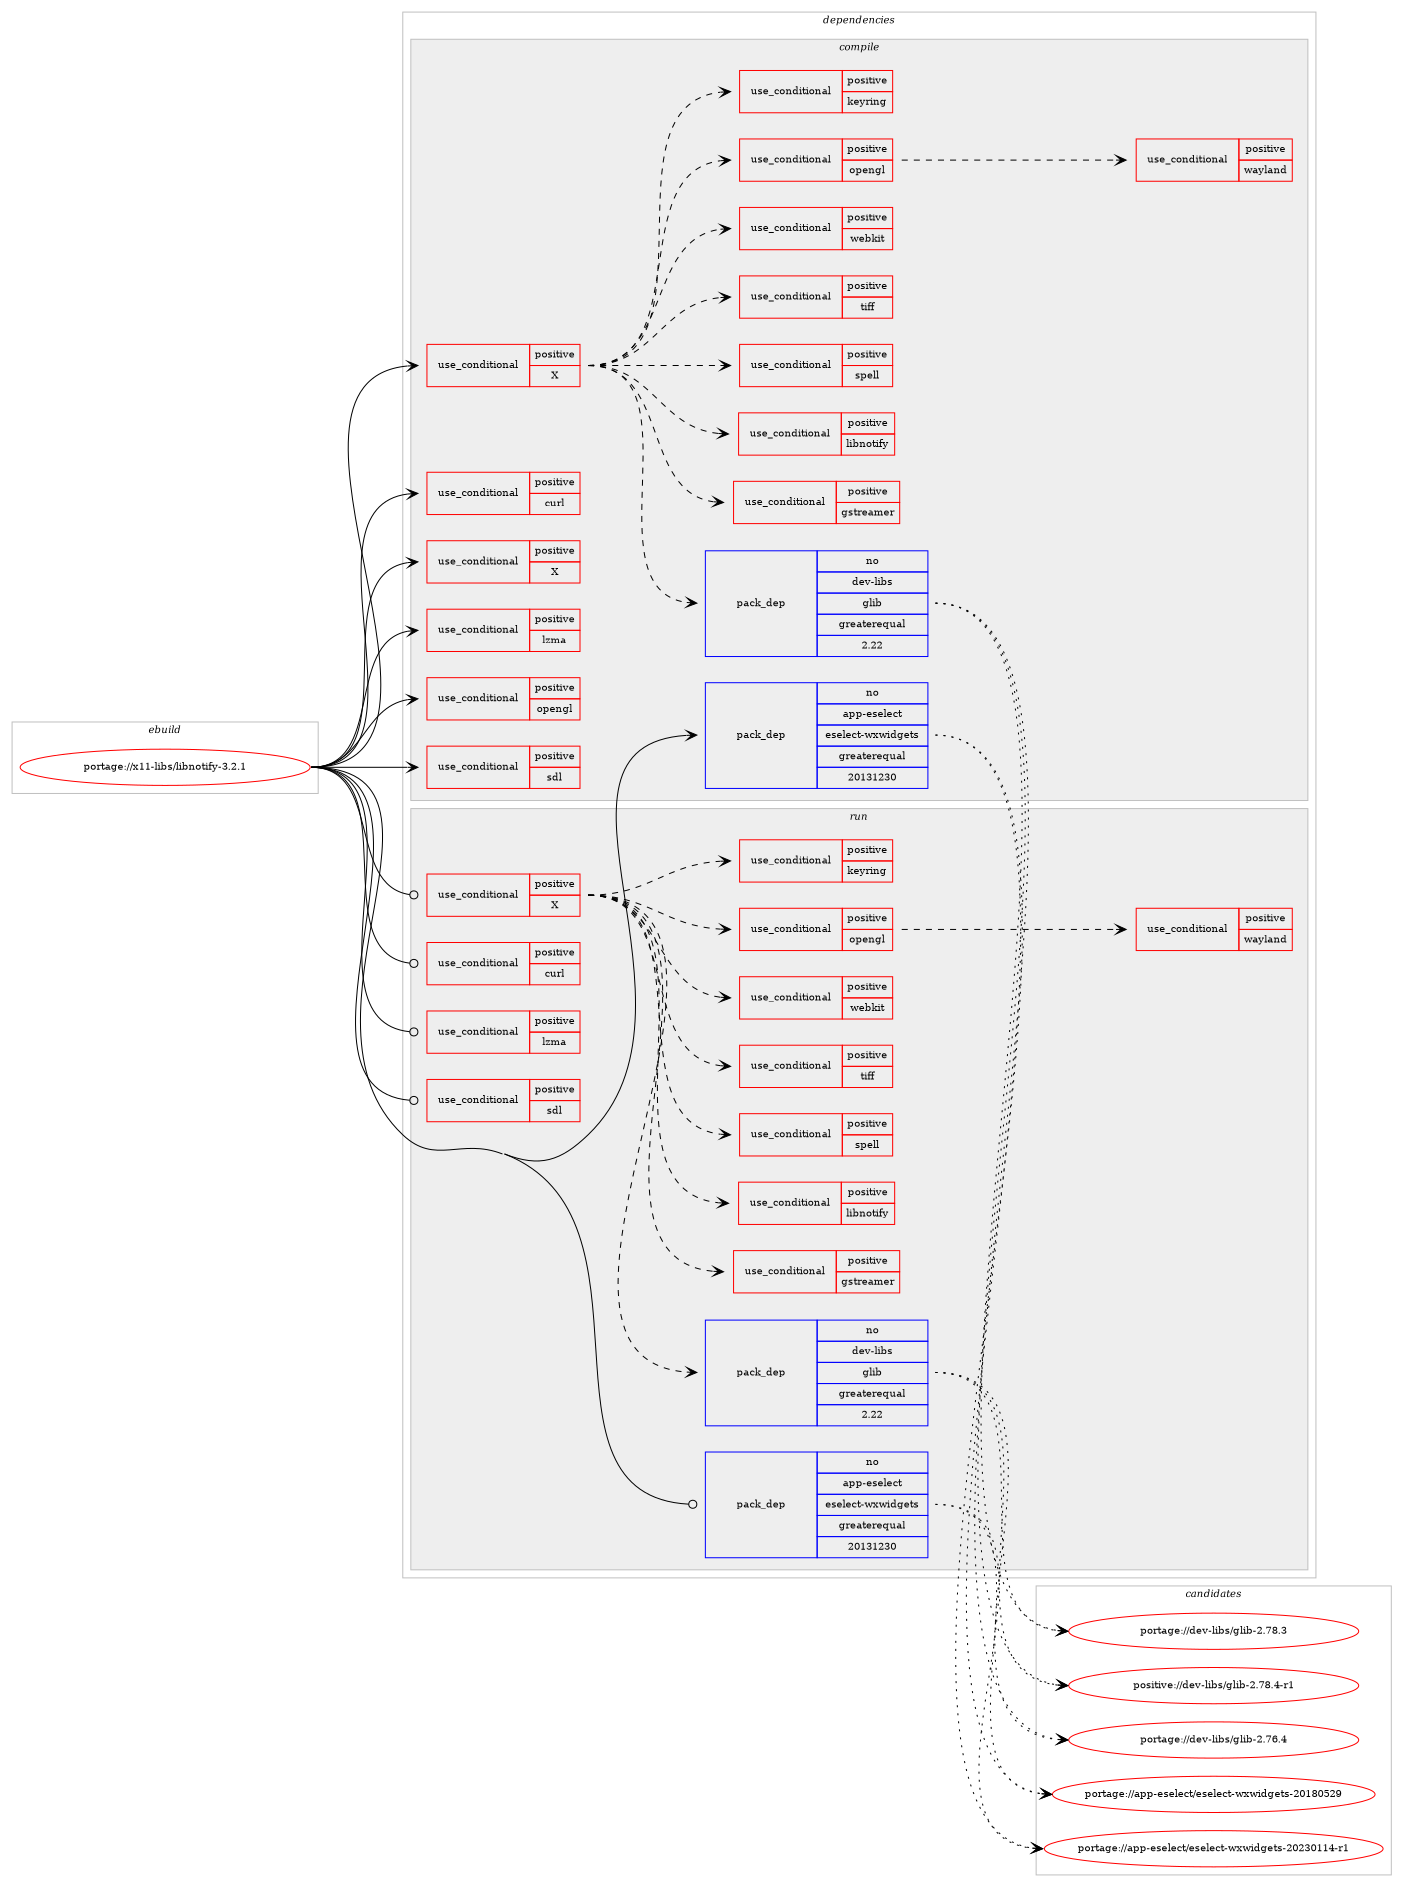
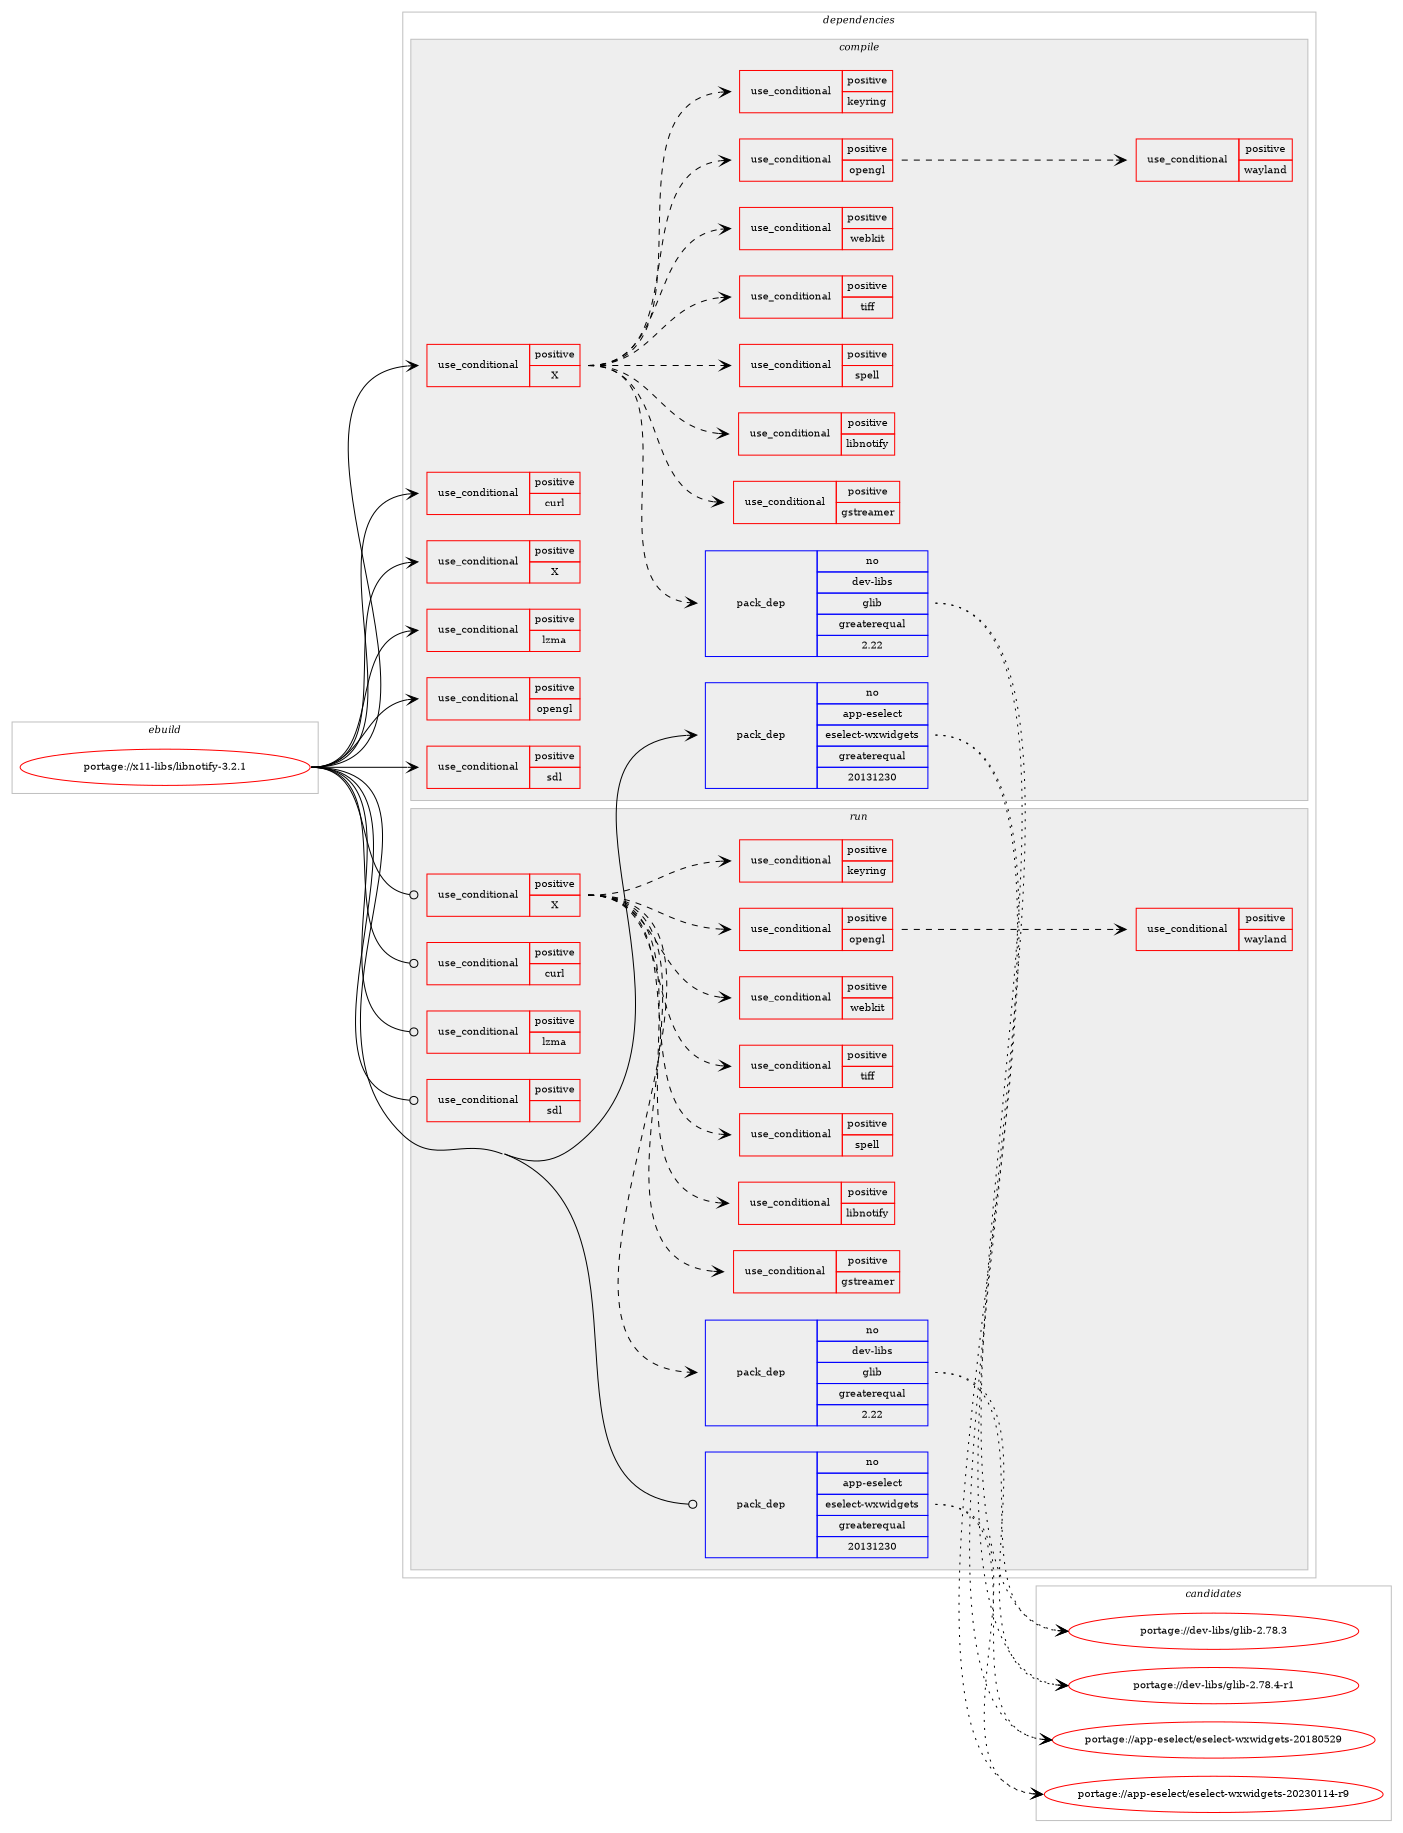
(1214, 1686) -> (1214, 1686)
(1214, 1740) -> none
(1214, 1849) -> (1214, 1794)
